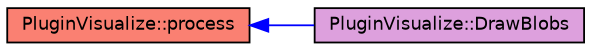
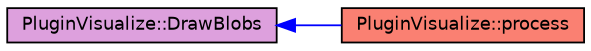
(291, 25) -> (318, 25)
